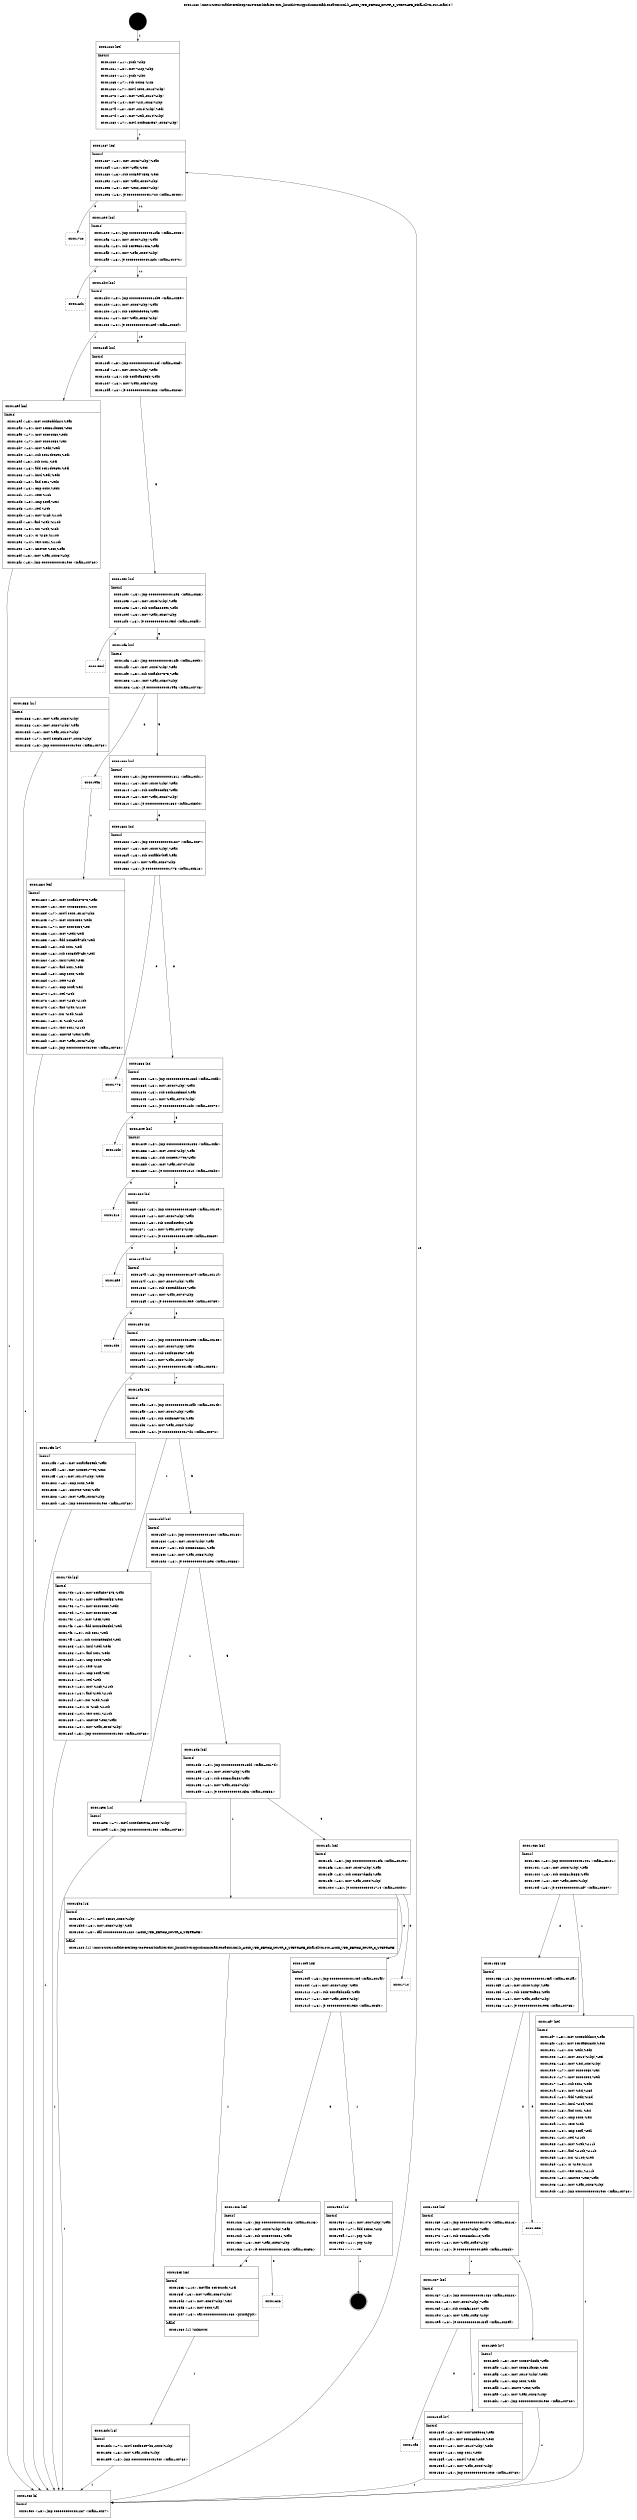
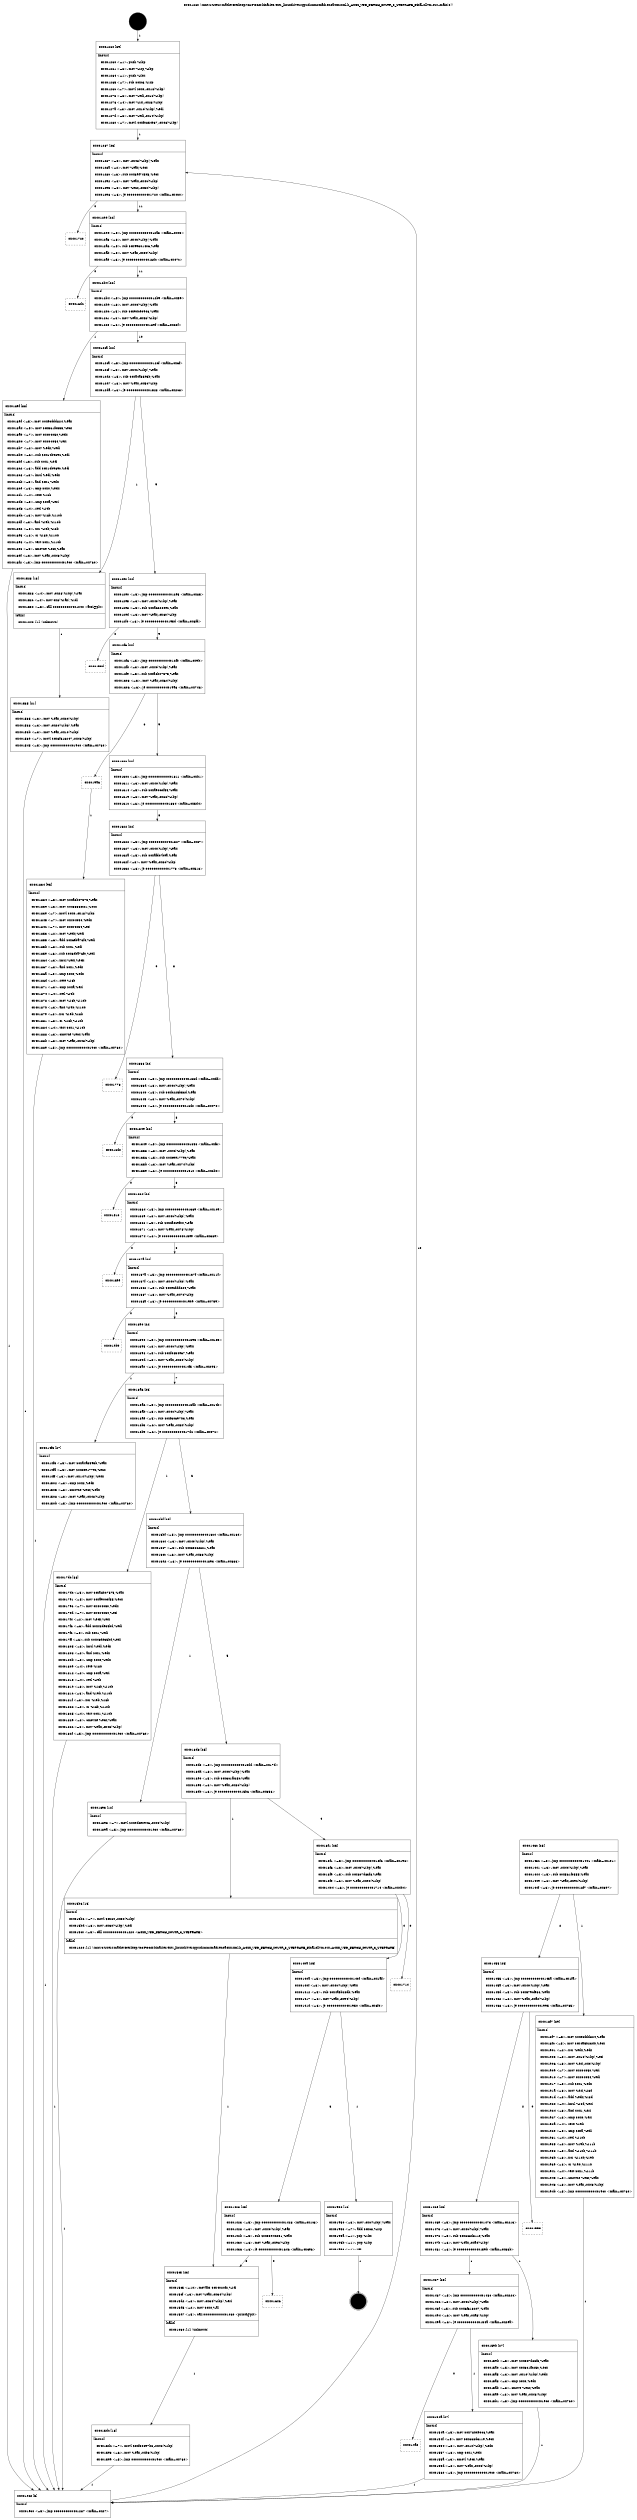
none -> (59, 601)
